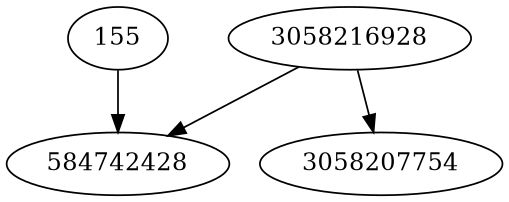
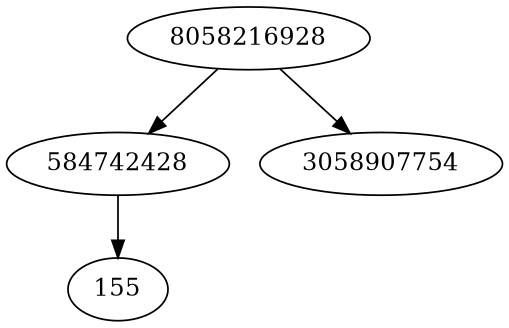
(350, 38) -> (249, 38)
(118, 93) -> (118, 218)
(381, 164) -> (381, 164)
